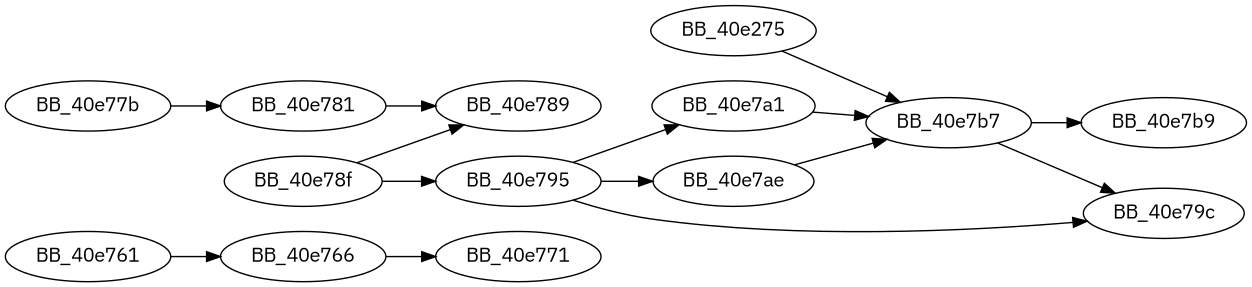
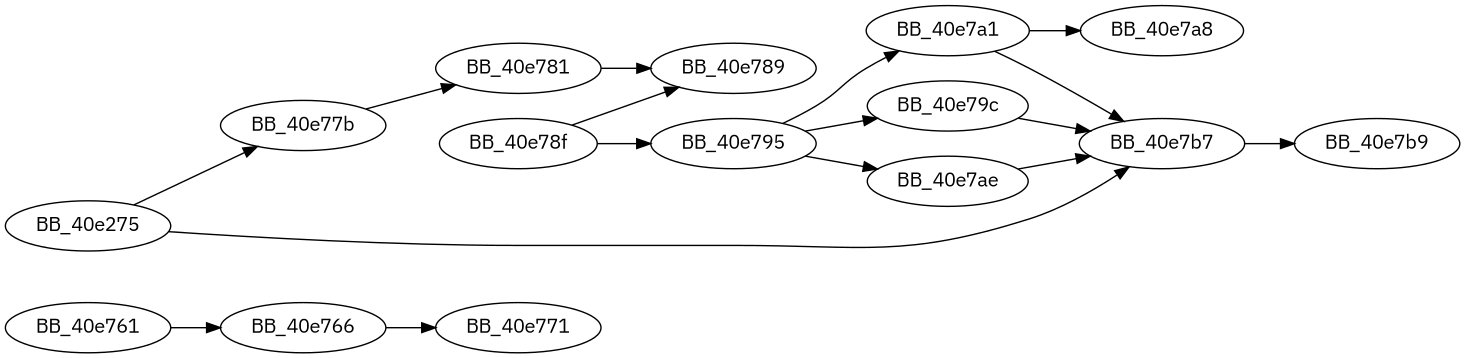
none -> (1162, 31)
(1050, 165) -> (1047, 123)
none -> (189, 179)
